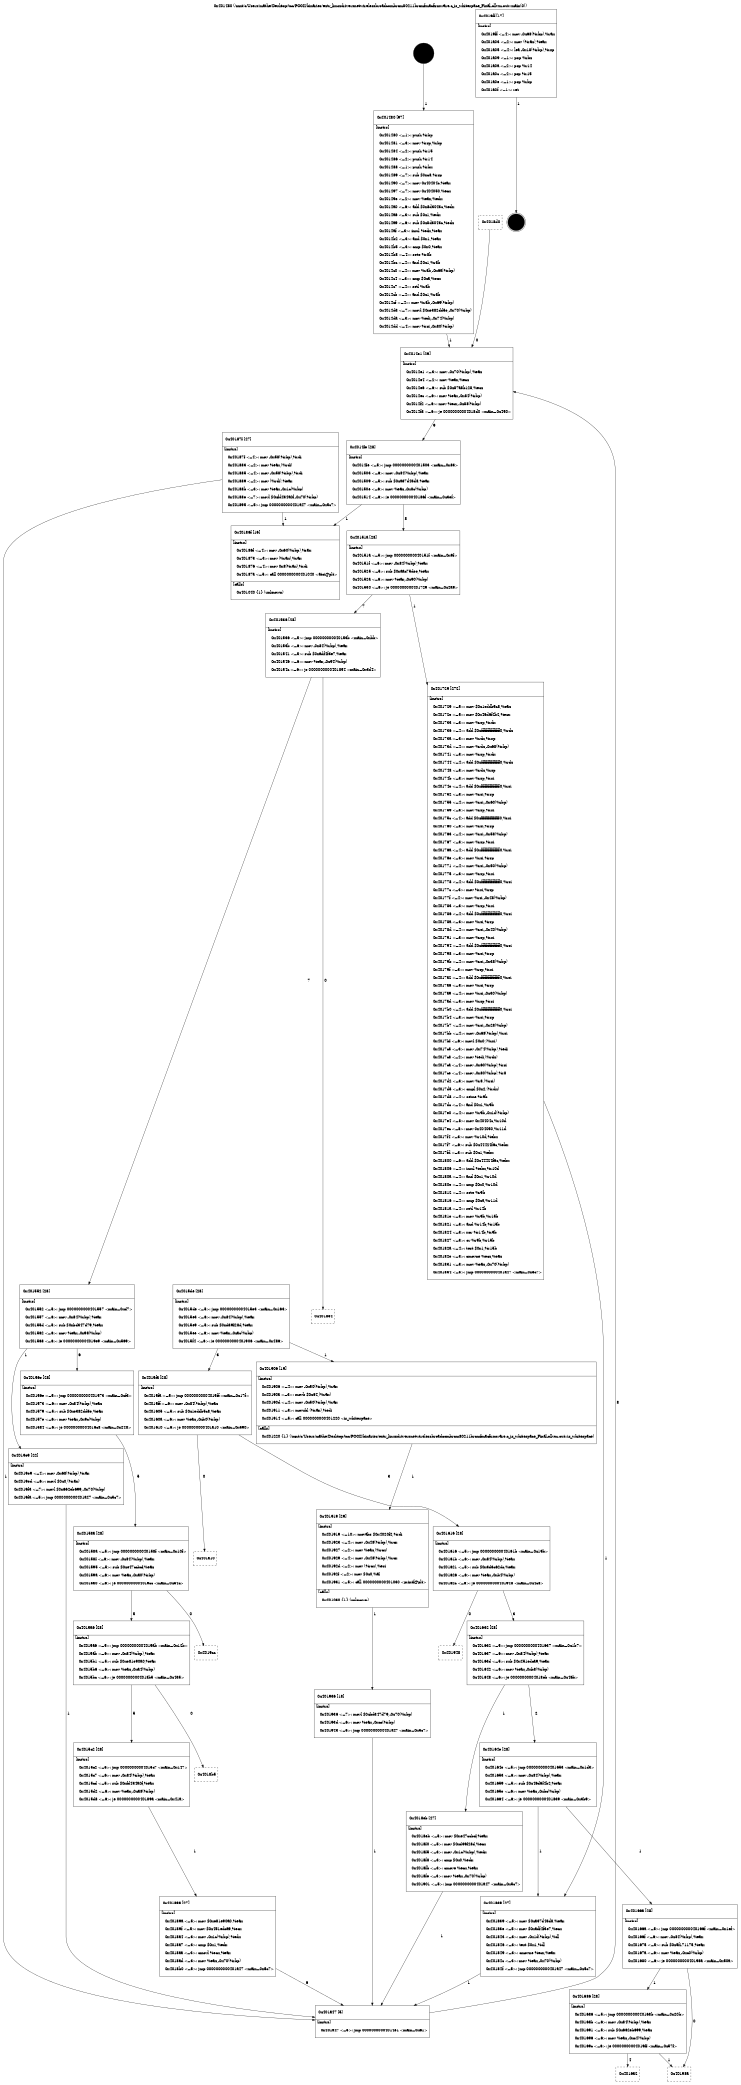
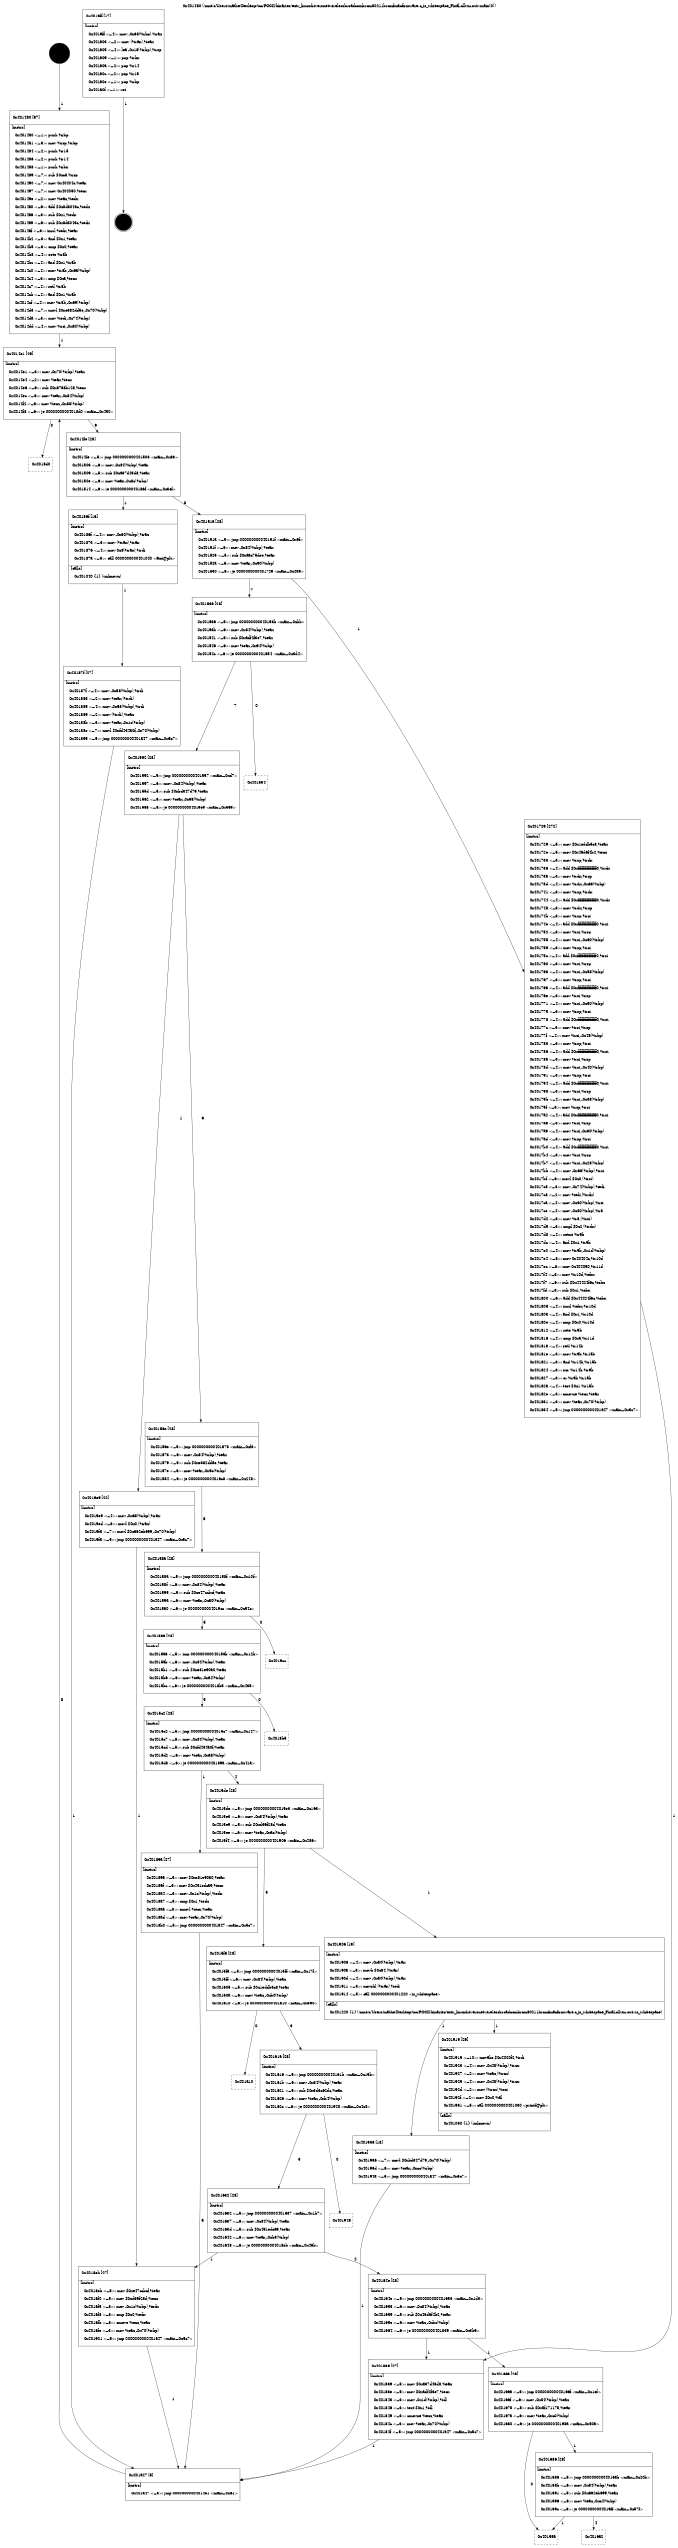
(485, 288) -> (47, 437)
(283, 518) -> (122, 624)
(372, 1647) -> (420, 2074)
none -> (233, 1776)
(66, 1856) -> (137, 1905)
